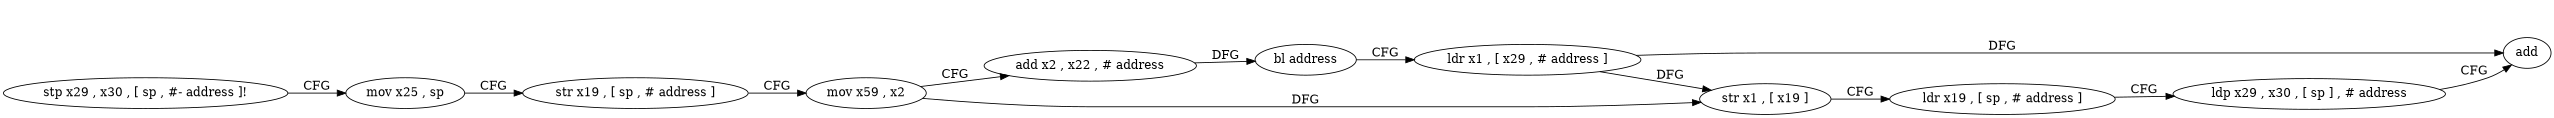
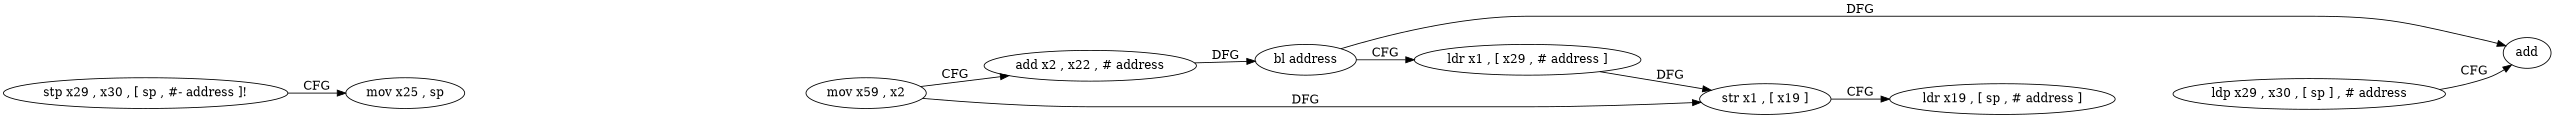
(2065, 53) -> (1919, 16)
(635, 93) -> none
(2140, 97) -> none
